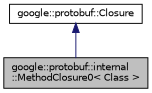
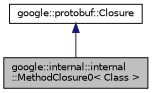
(76, 73) -> (76, 73)
